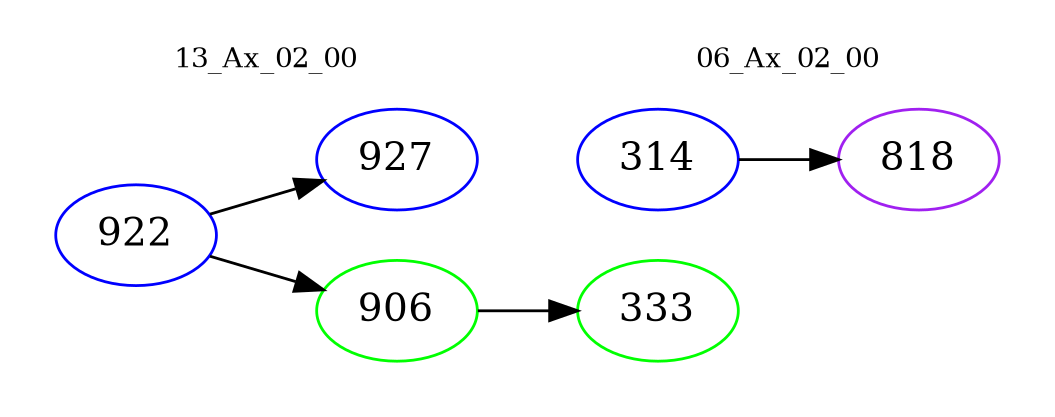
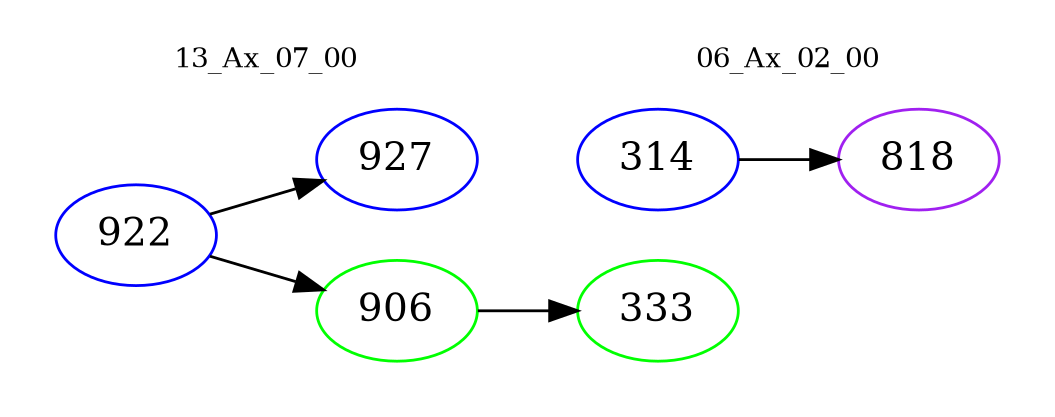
(267, 60) -> (267, 60)
